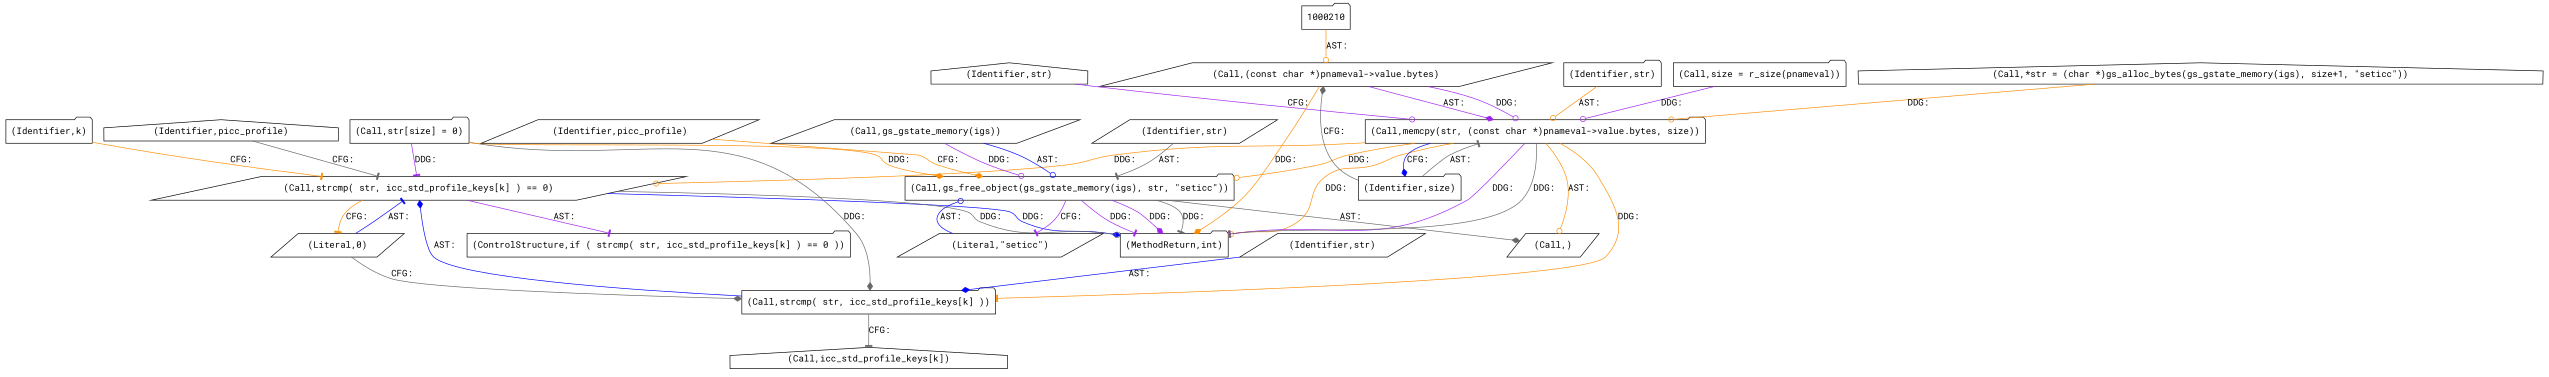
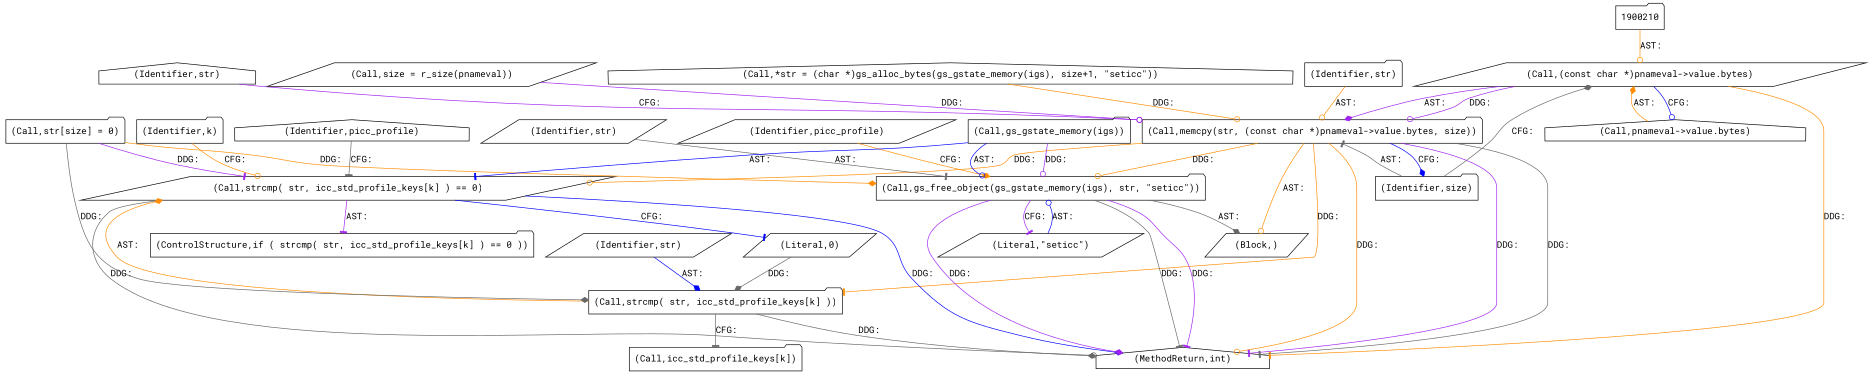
(1326, 18) -> (1640, 18)
(1760, 75) -> (432, 75)
(926, 131) -> (1049, 131)
none -> (1675, 131)
(206, 161) -> (221, 163)
(1269, 165) -> (1691, 330)
(346, 212) -> (609, 217)
(379, 218) -> (723, 157)
(1174, 245) -> (1183, 359)
(1553, 245) -> (1257, 245)
(405, 274) -> (782, 274)
(561, 283) -> (222, 284)
none -> (921, 344)
(869, 359) -> (716, 359)
